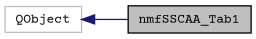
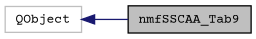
(190, 19) -> (190, 19)
